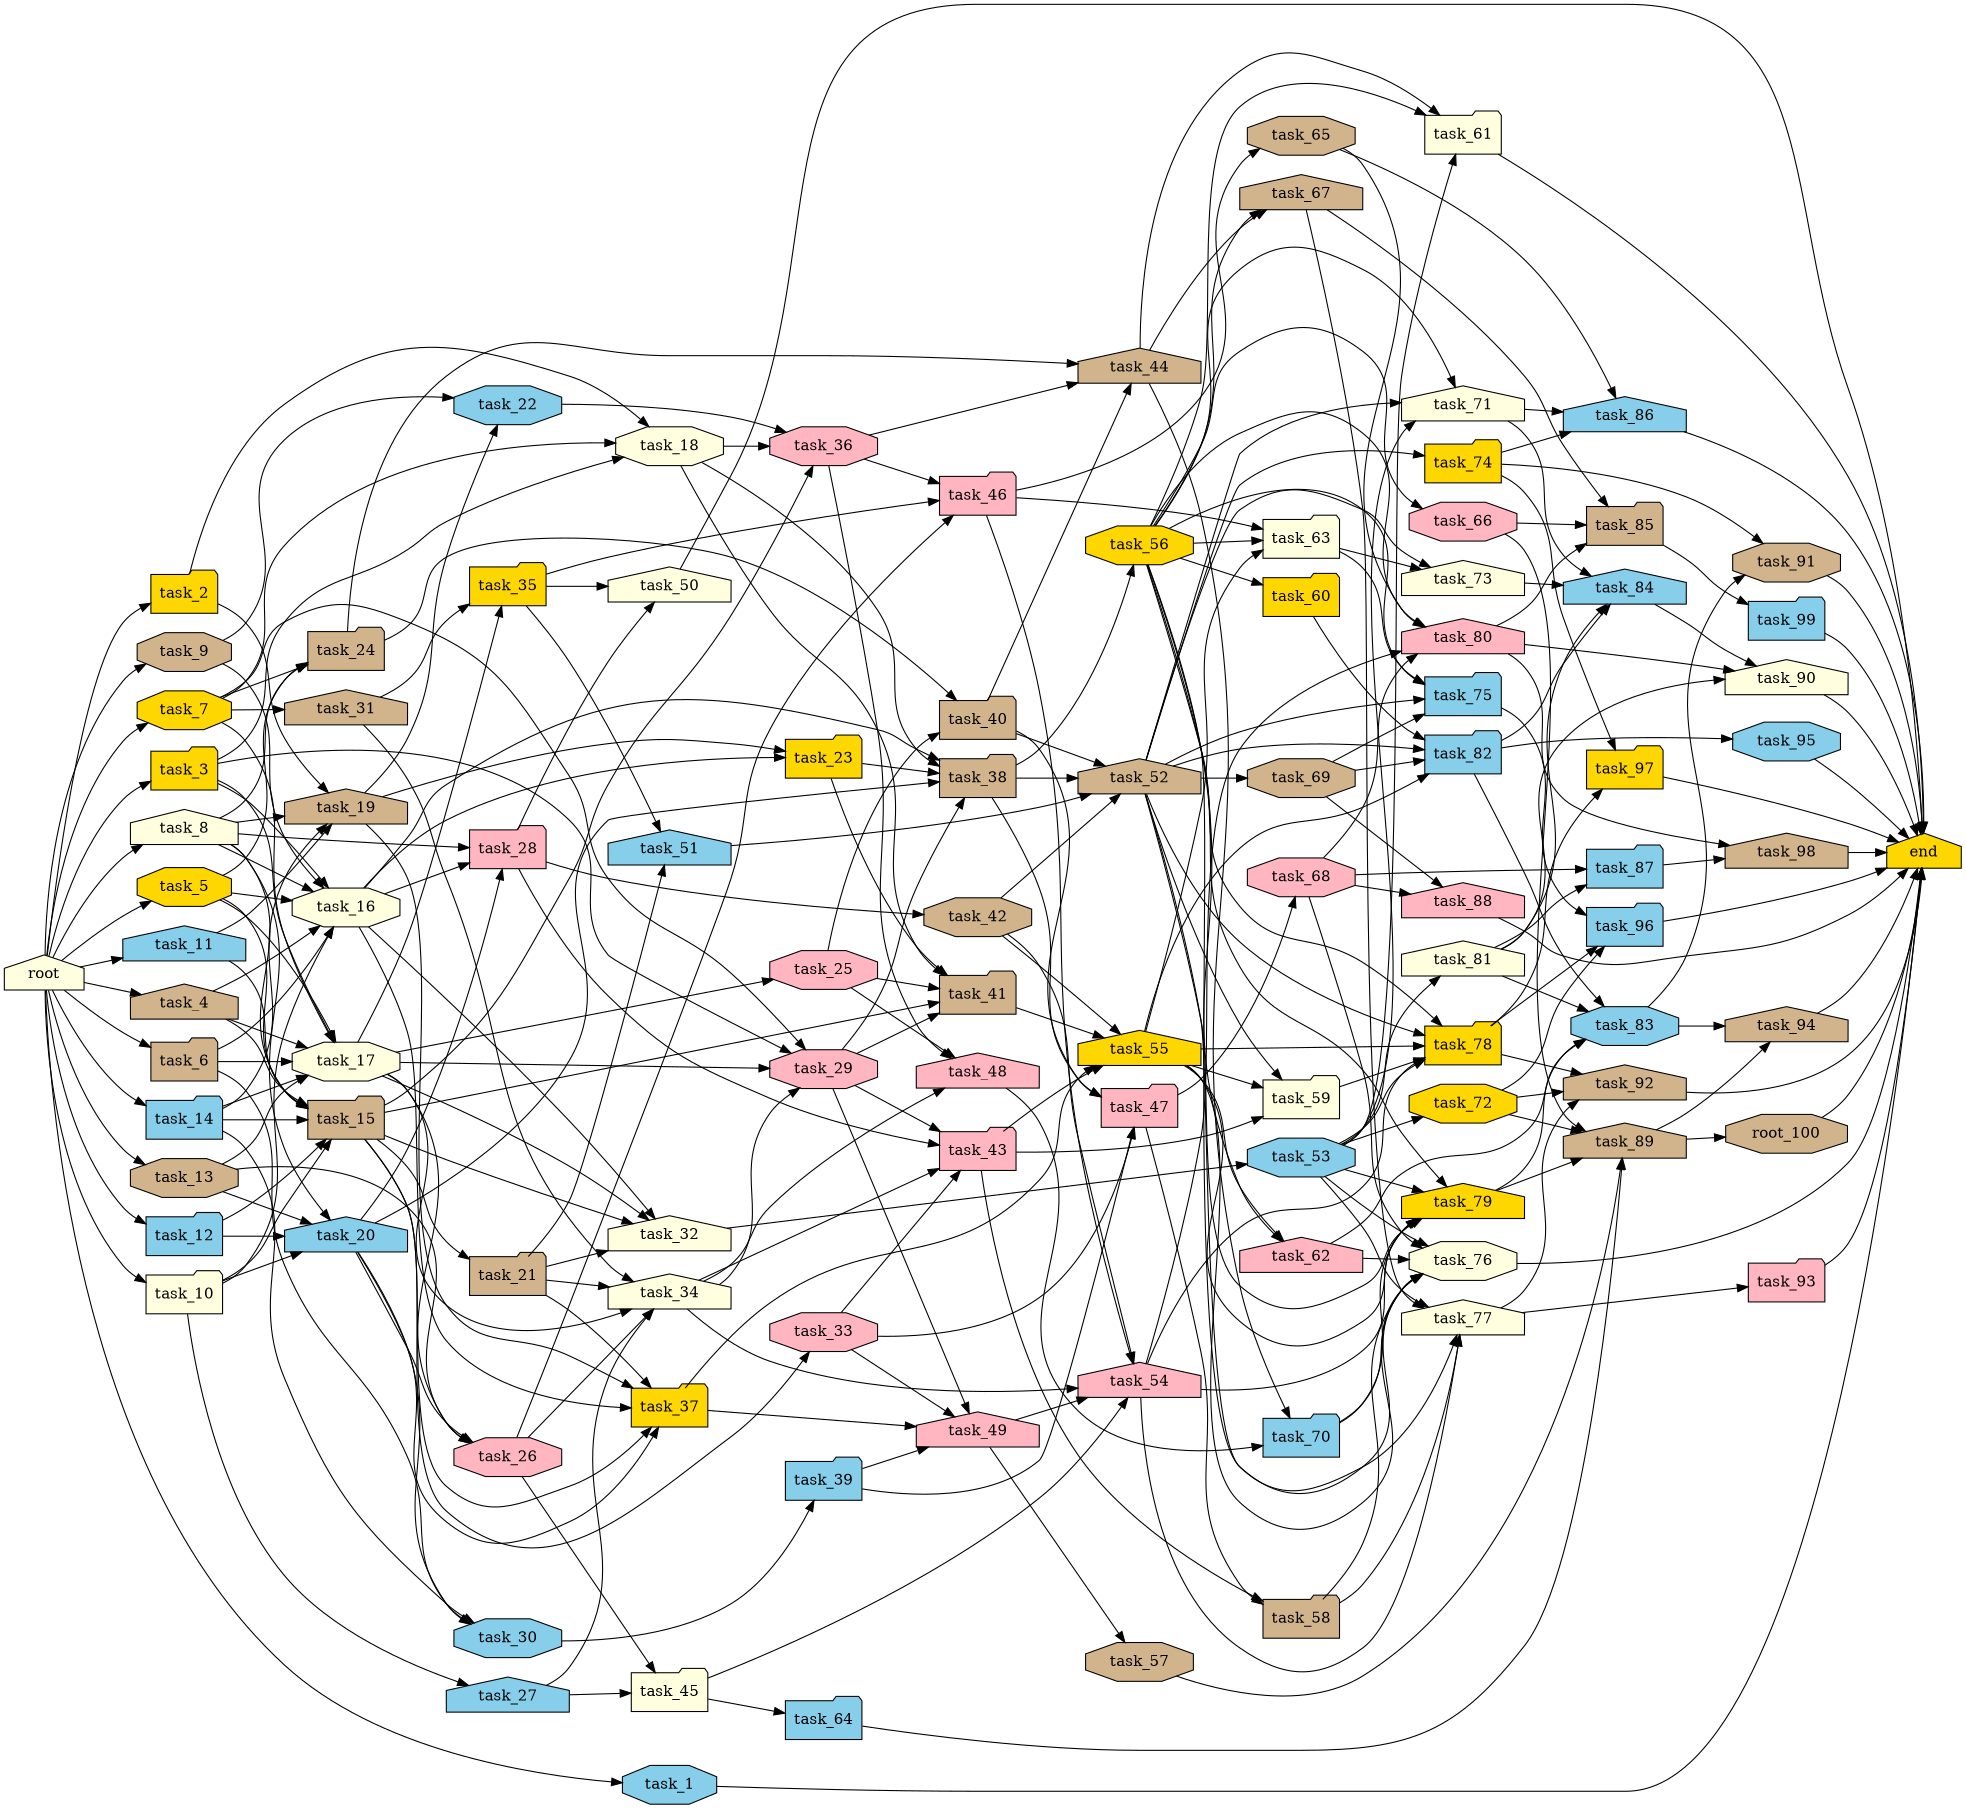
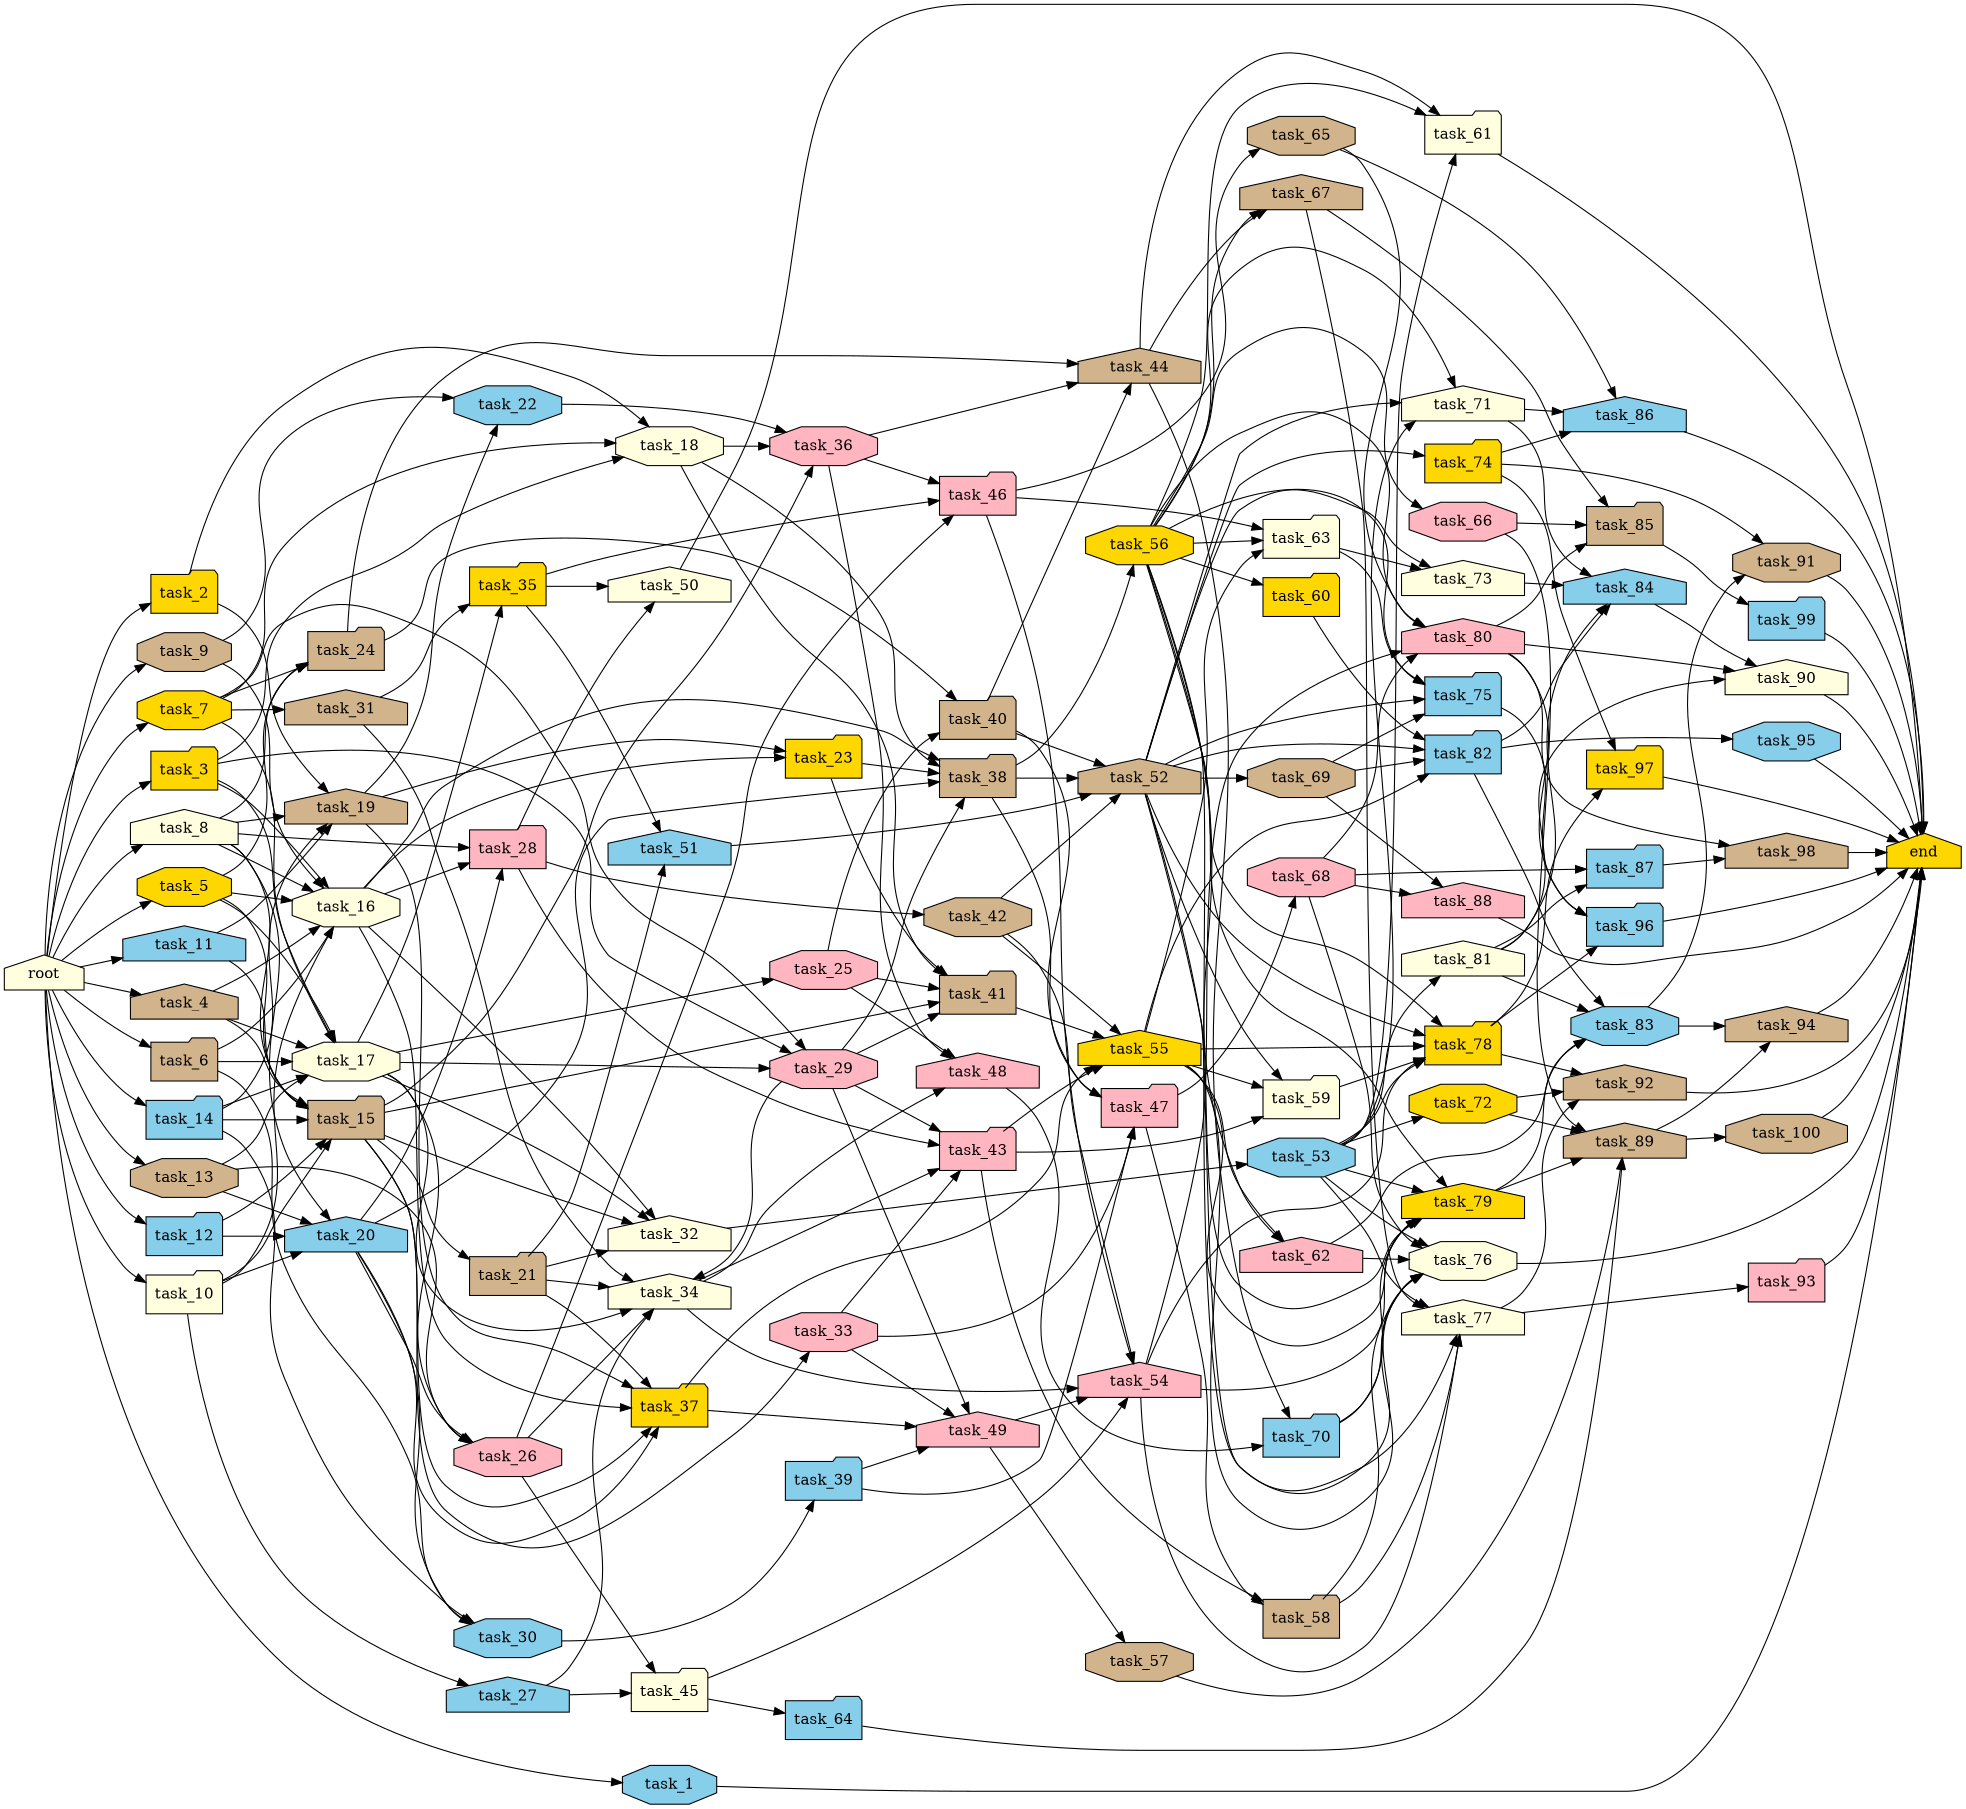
(1550, 1024) -> (1544, 782)
(1787, 1134) -> (1787, 1134)
(752, 1188) -> (752, 1183)
